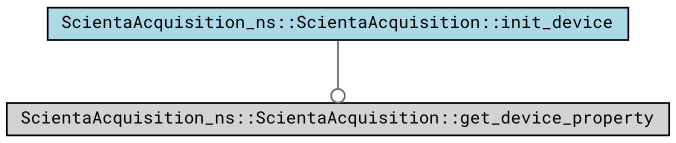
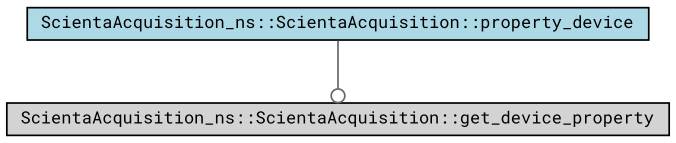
(338, 24) -> (338, 24)
